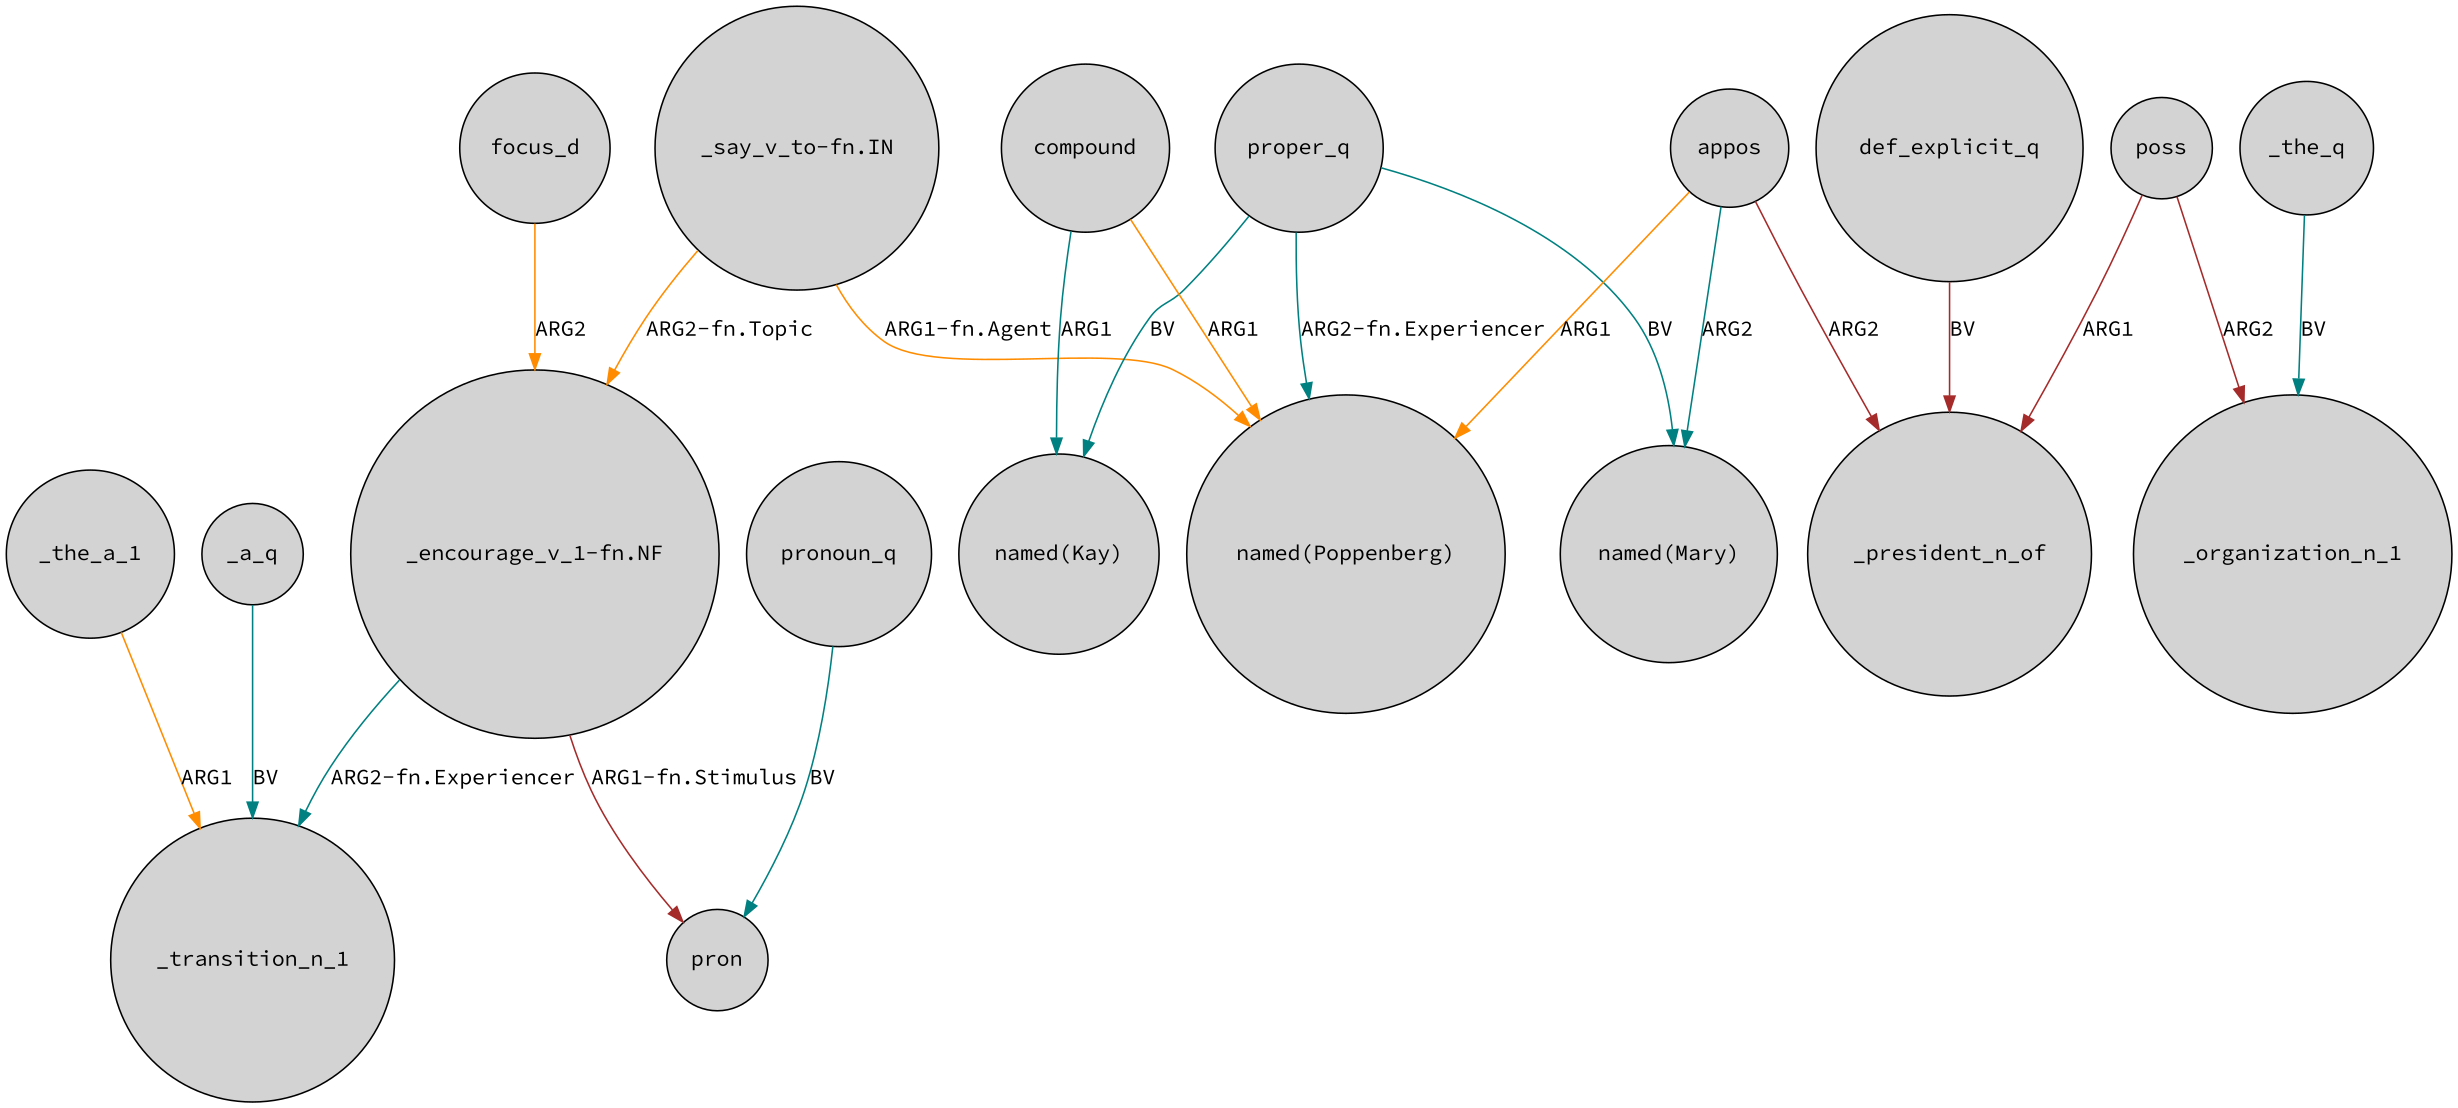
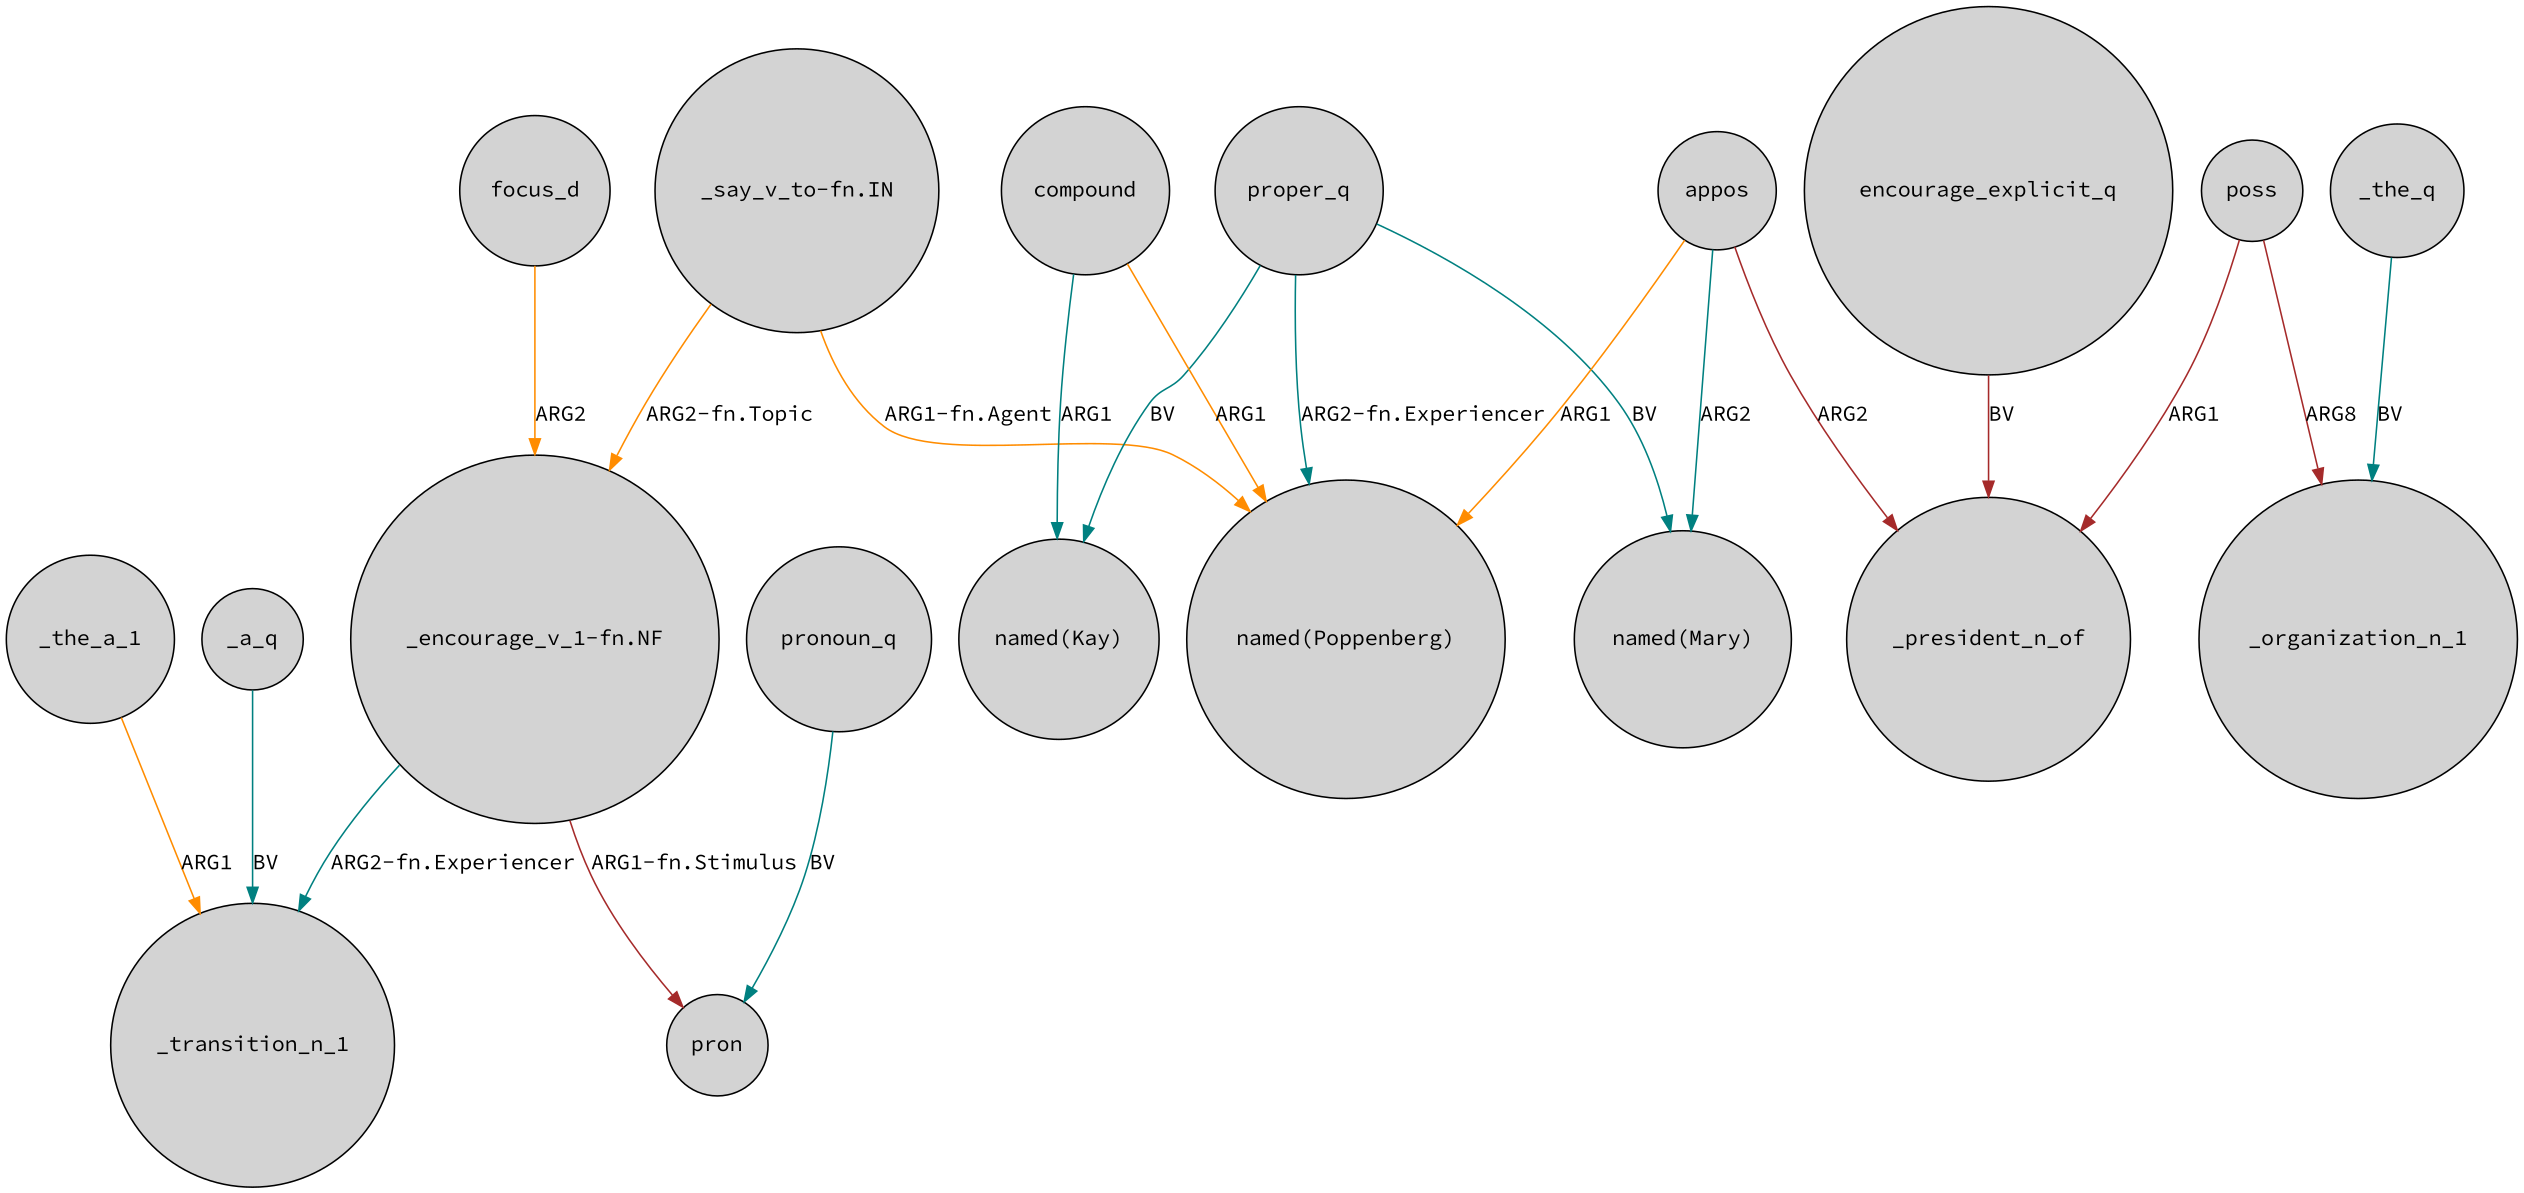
(1949, 148) -> (1988, 191)
(2249, 330) -> (2332, 415)
